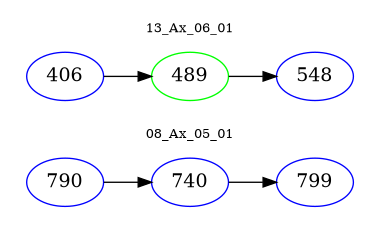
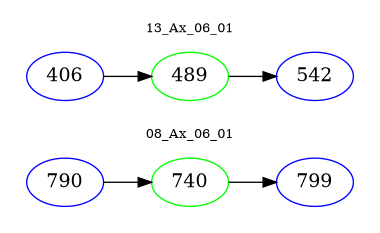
(315, 76) -> (315, 76)
(190, 135) -> (190, 135)
(190, 182) -> (190, 182)
